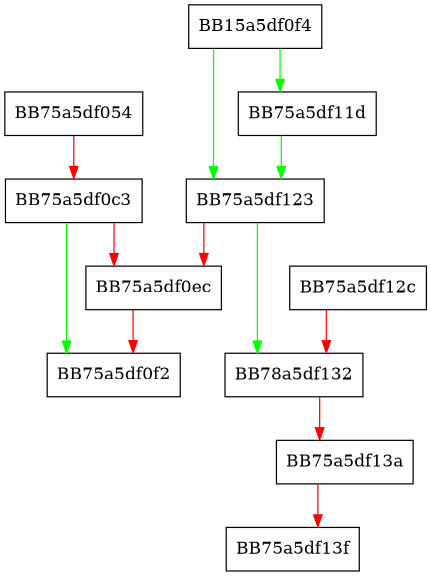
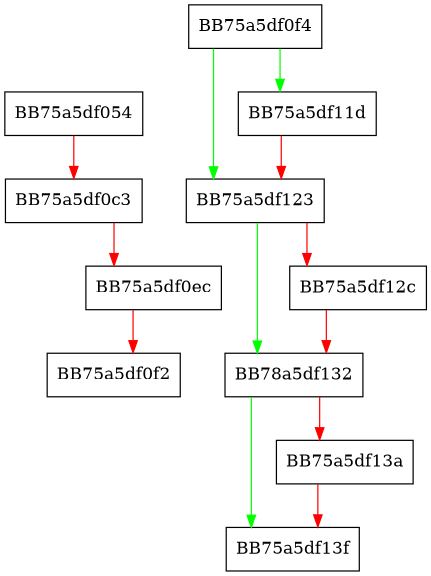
(255, 27) -> (255, 27)
(281, 151) -> (281, 151)
(204, 238) -> (307, 238)
(67, 282) -> none
none -> (251, 456)
